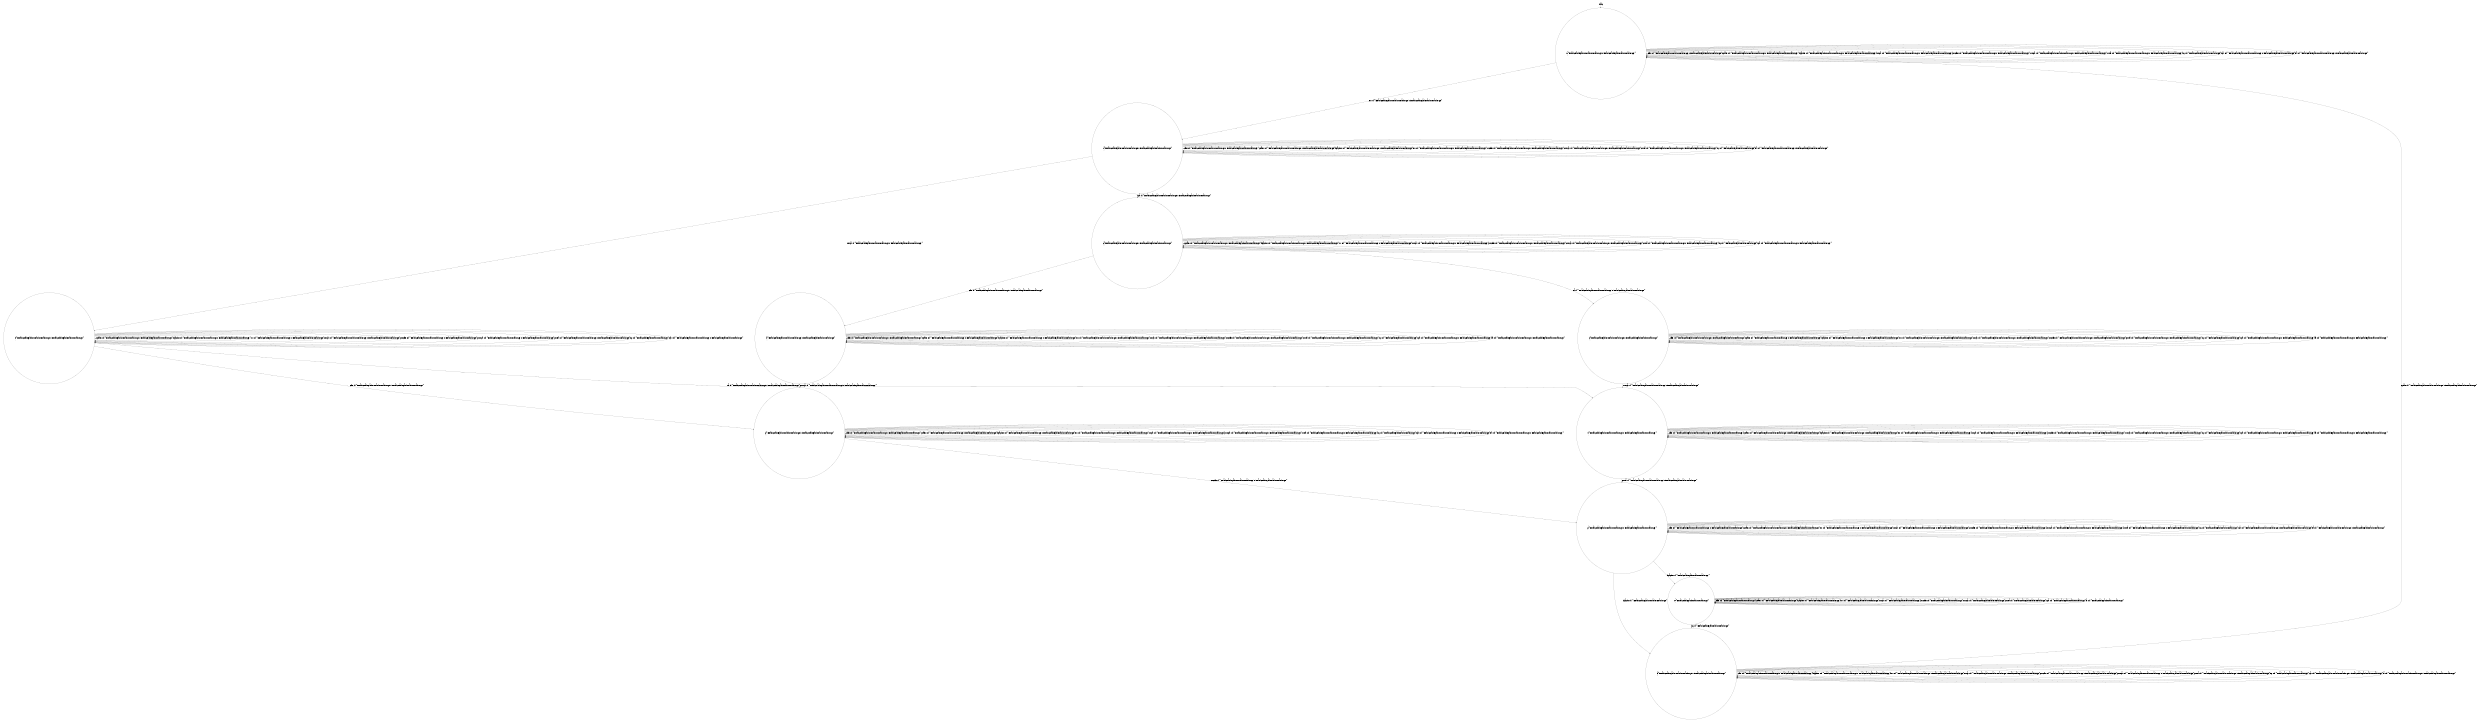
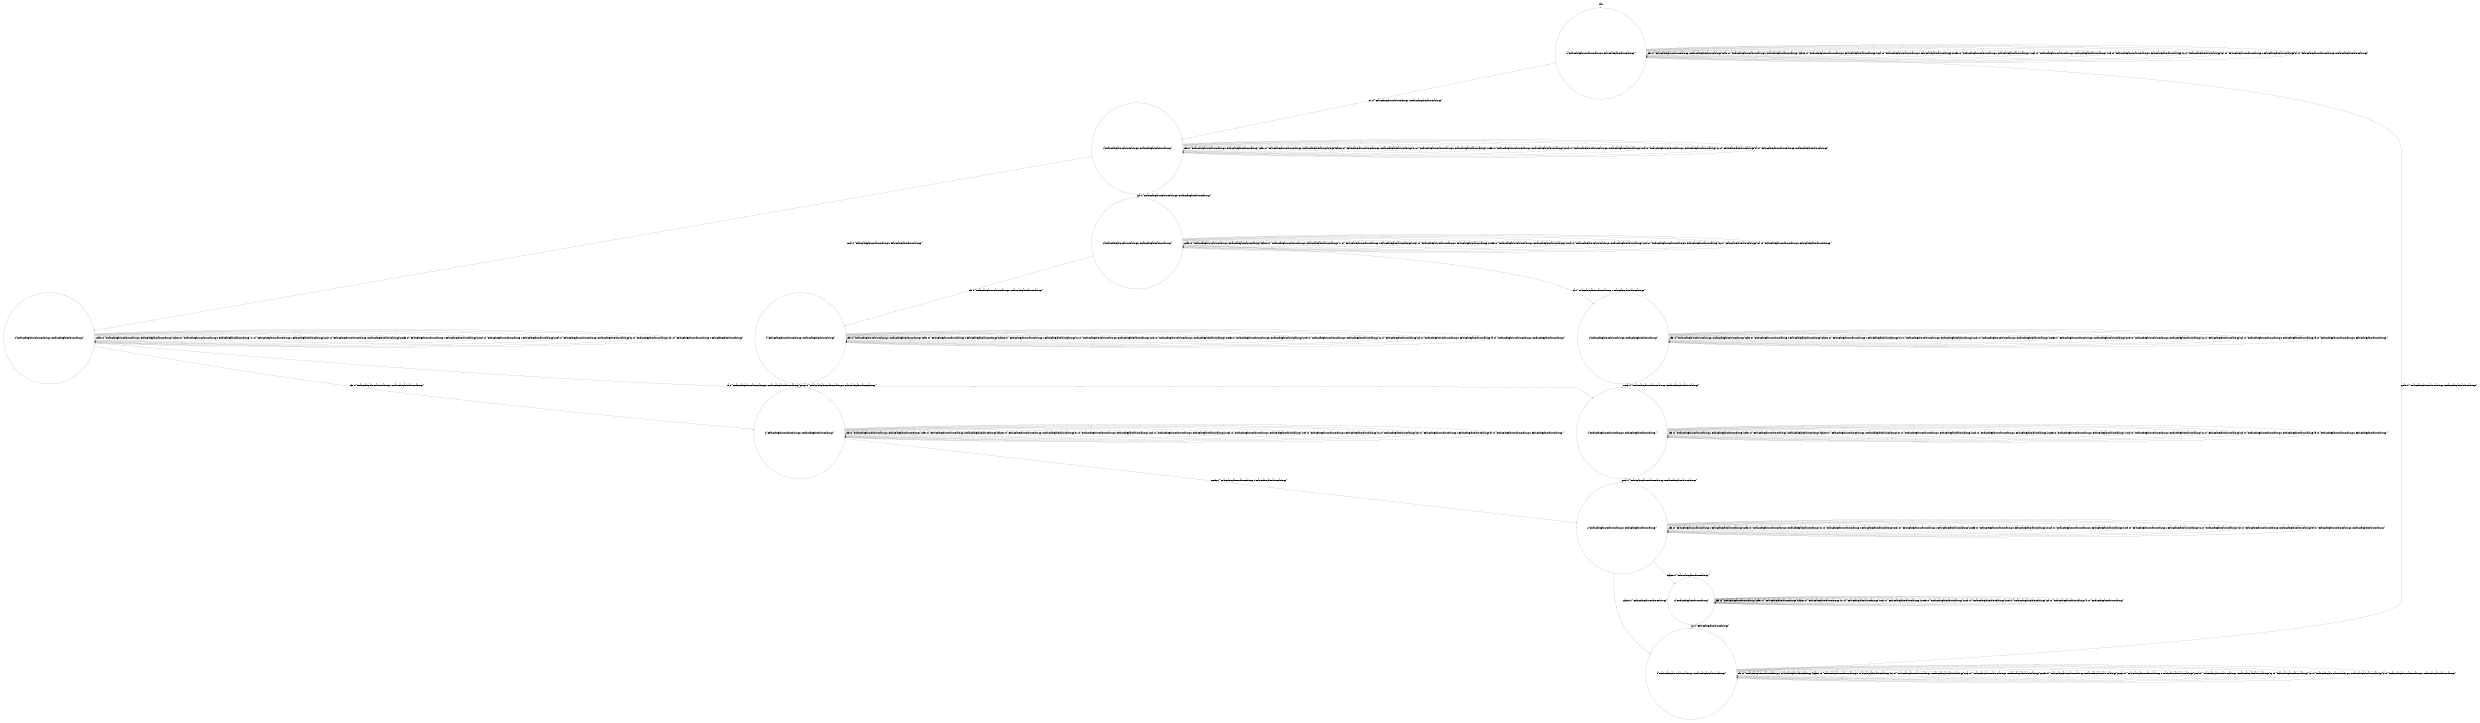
(1601, 4) -> (1601, 4)
